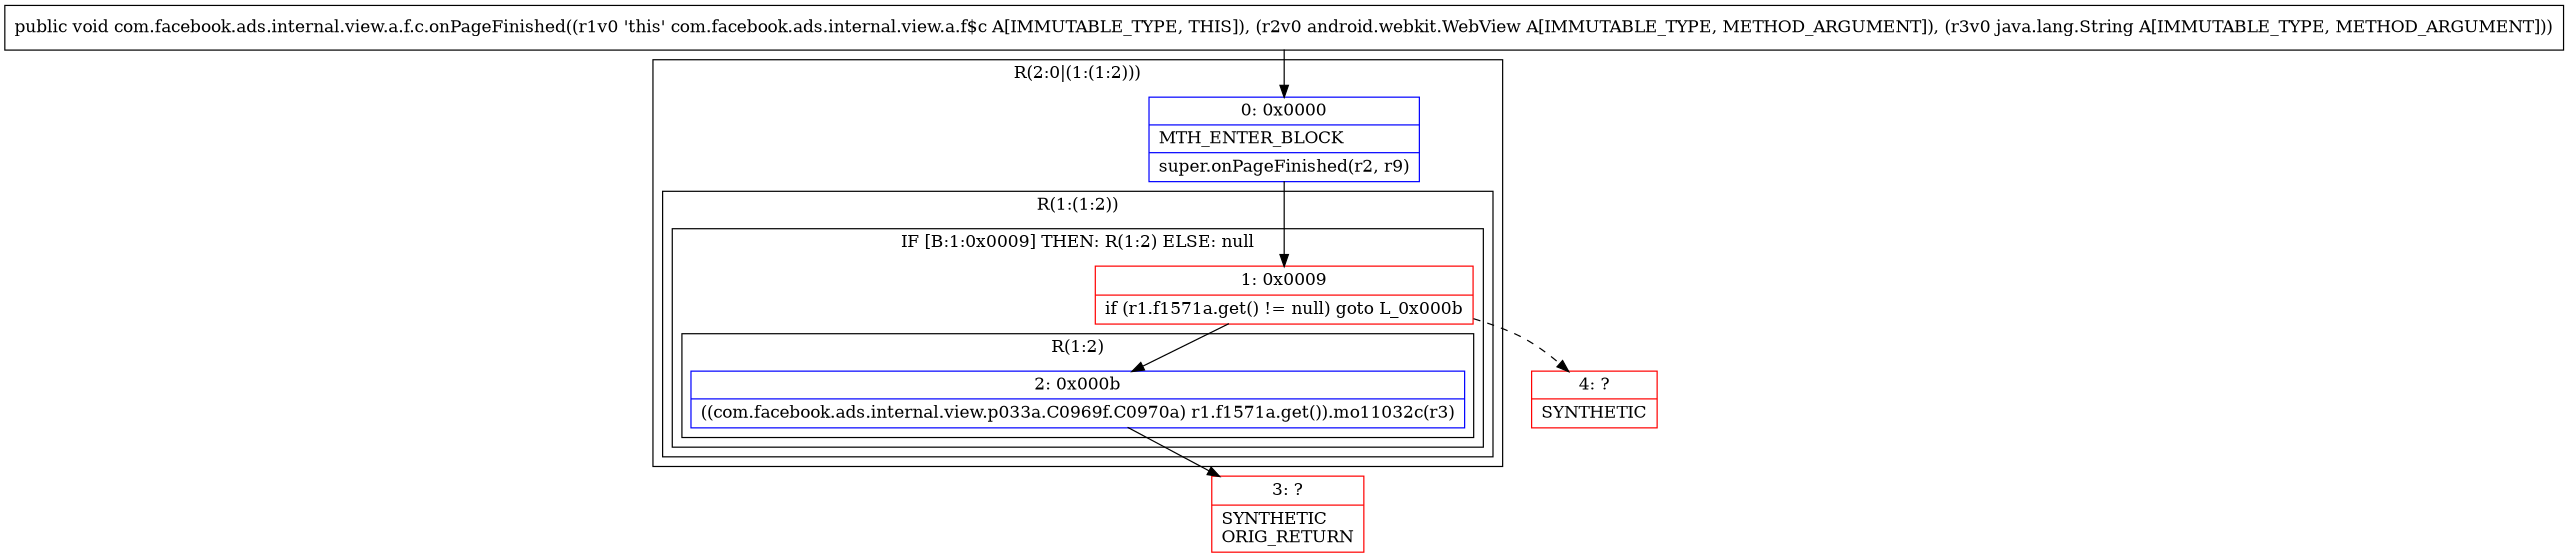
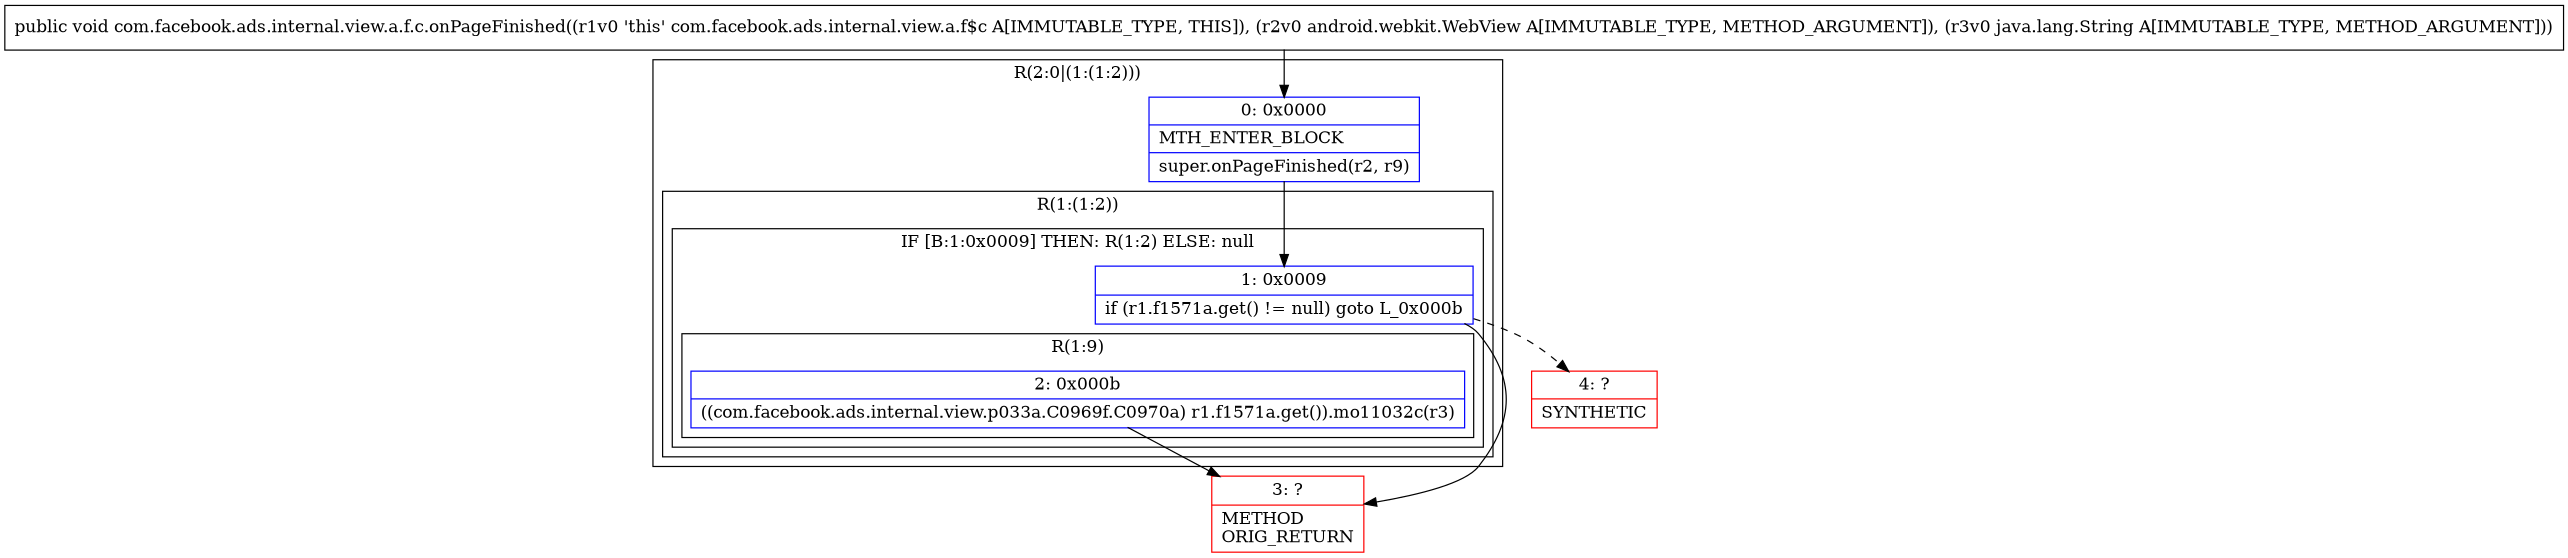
(1284, 295) -> (1284, 295)
(1186, 345) -> (1468, 475)
(1078, 348) -> (1078, 348)
(1275, 519) -> (1263, 519)
